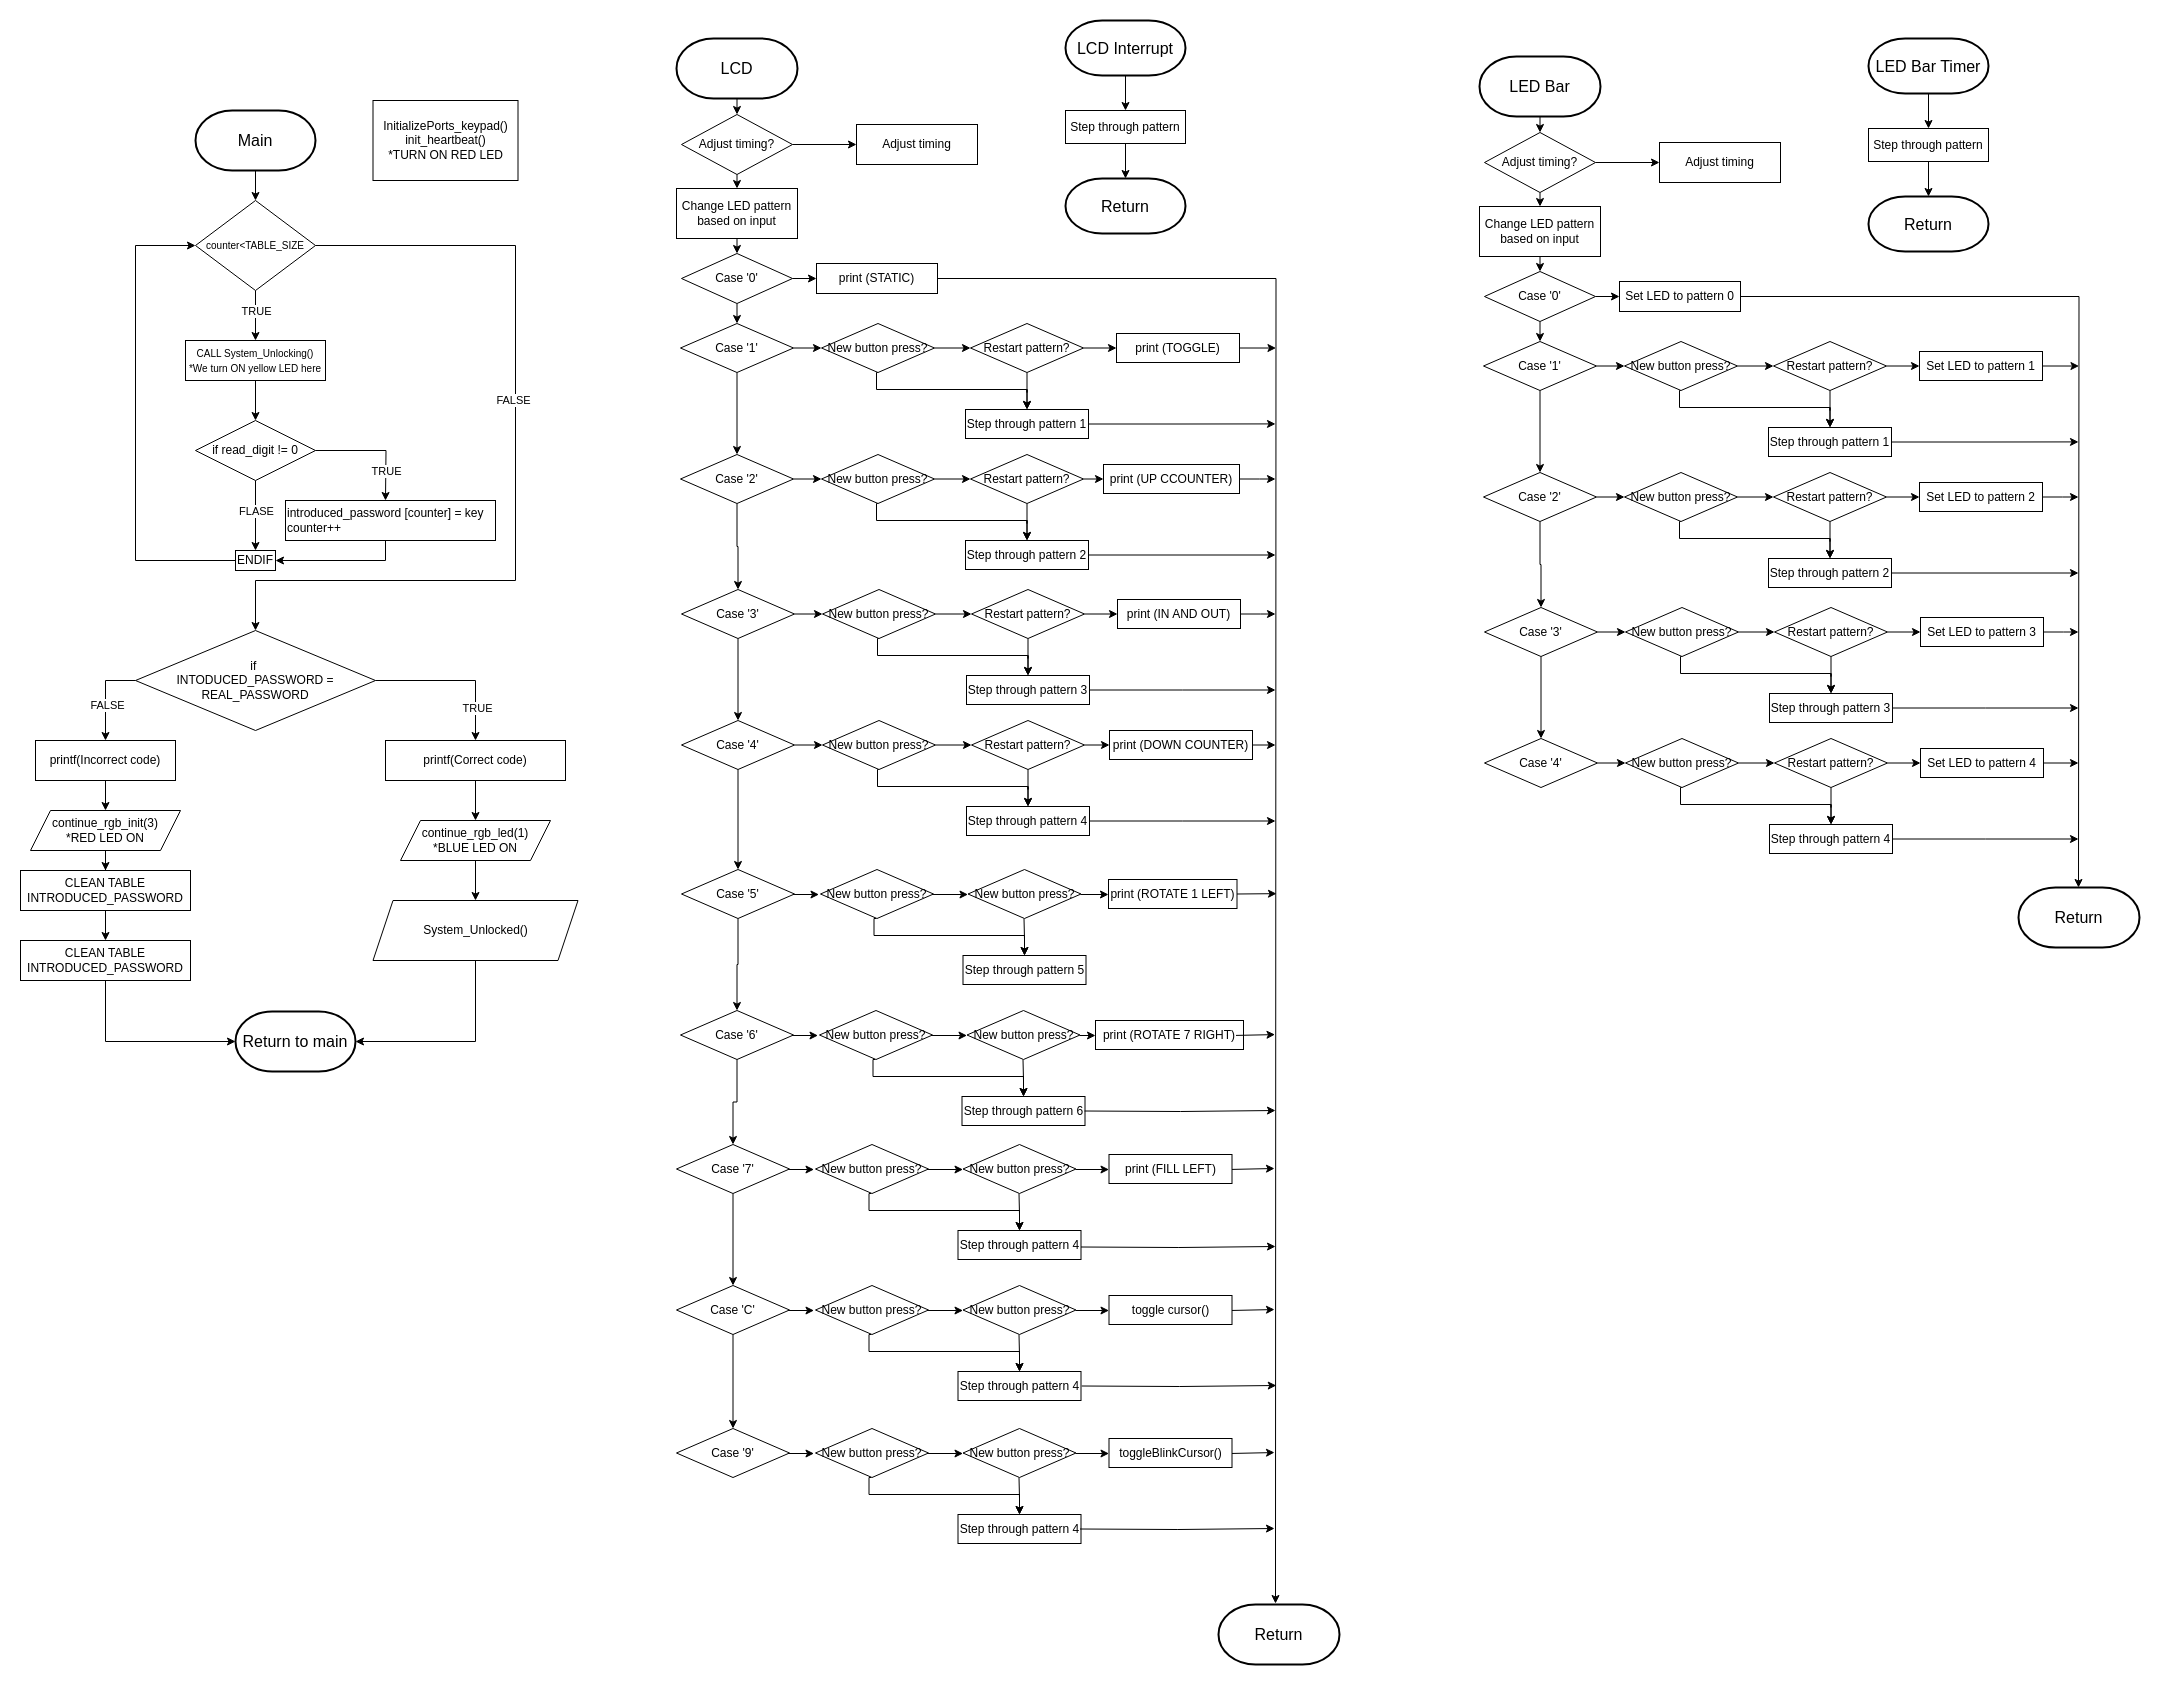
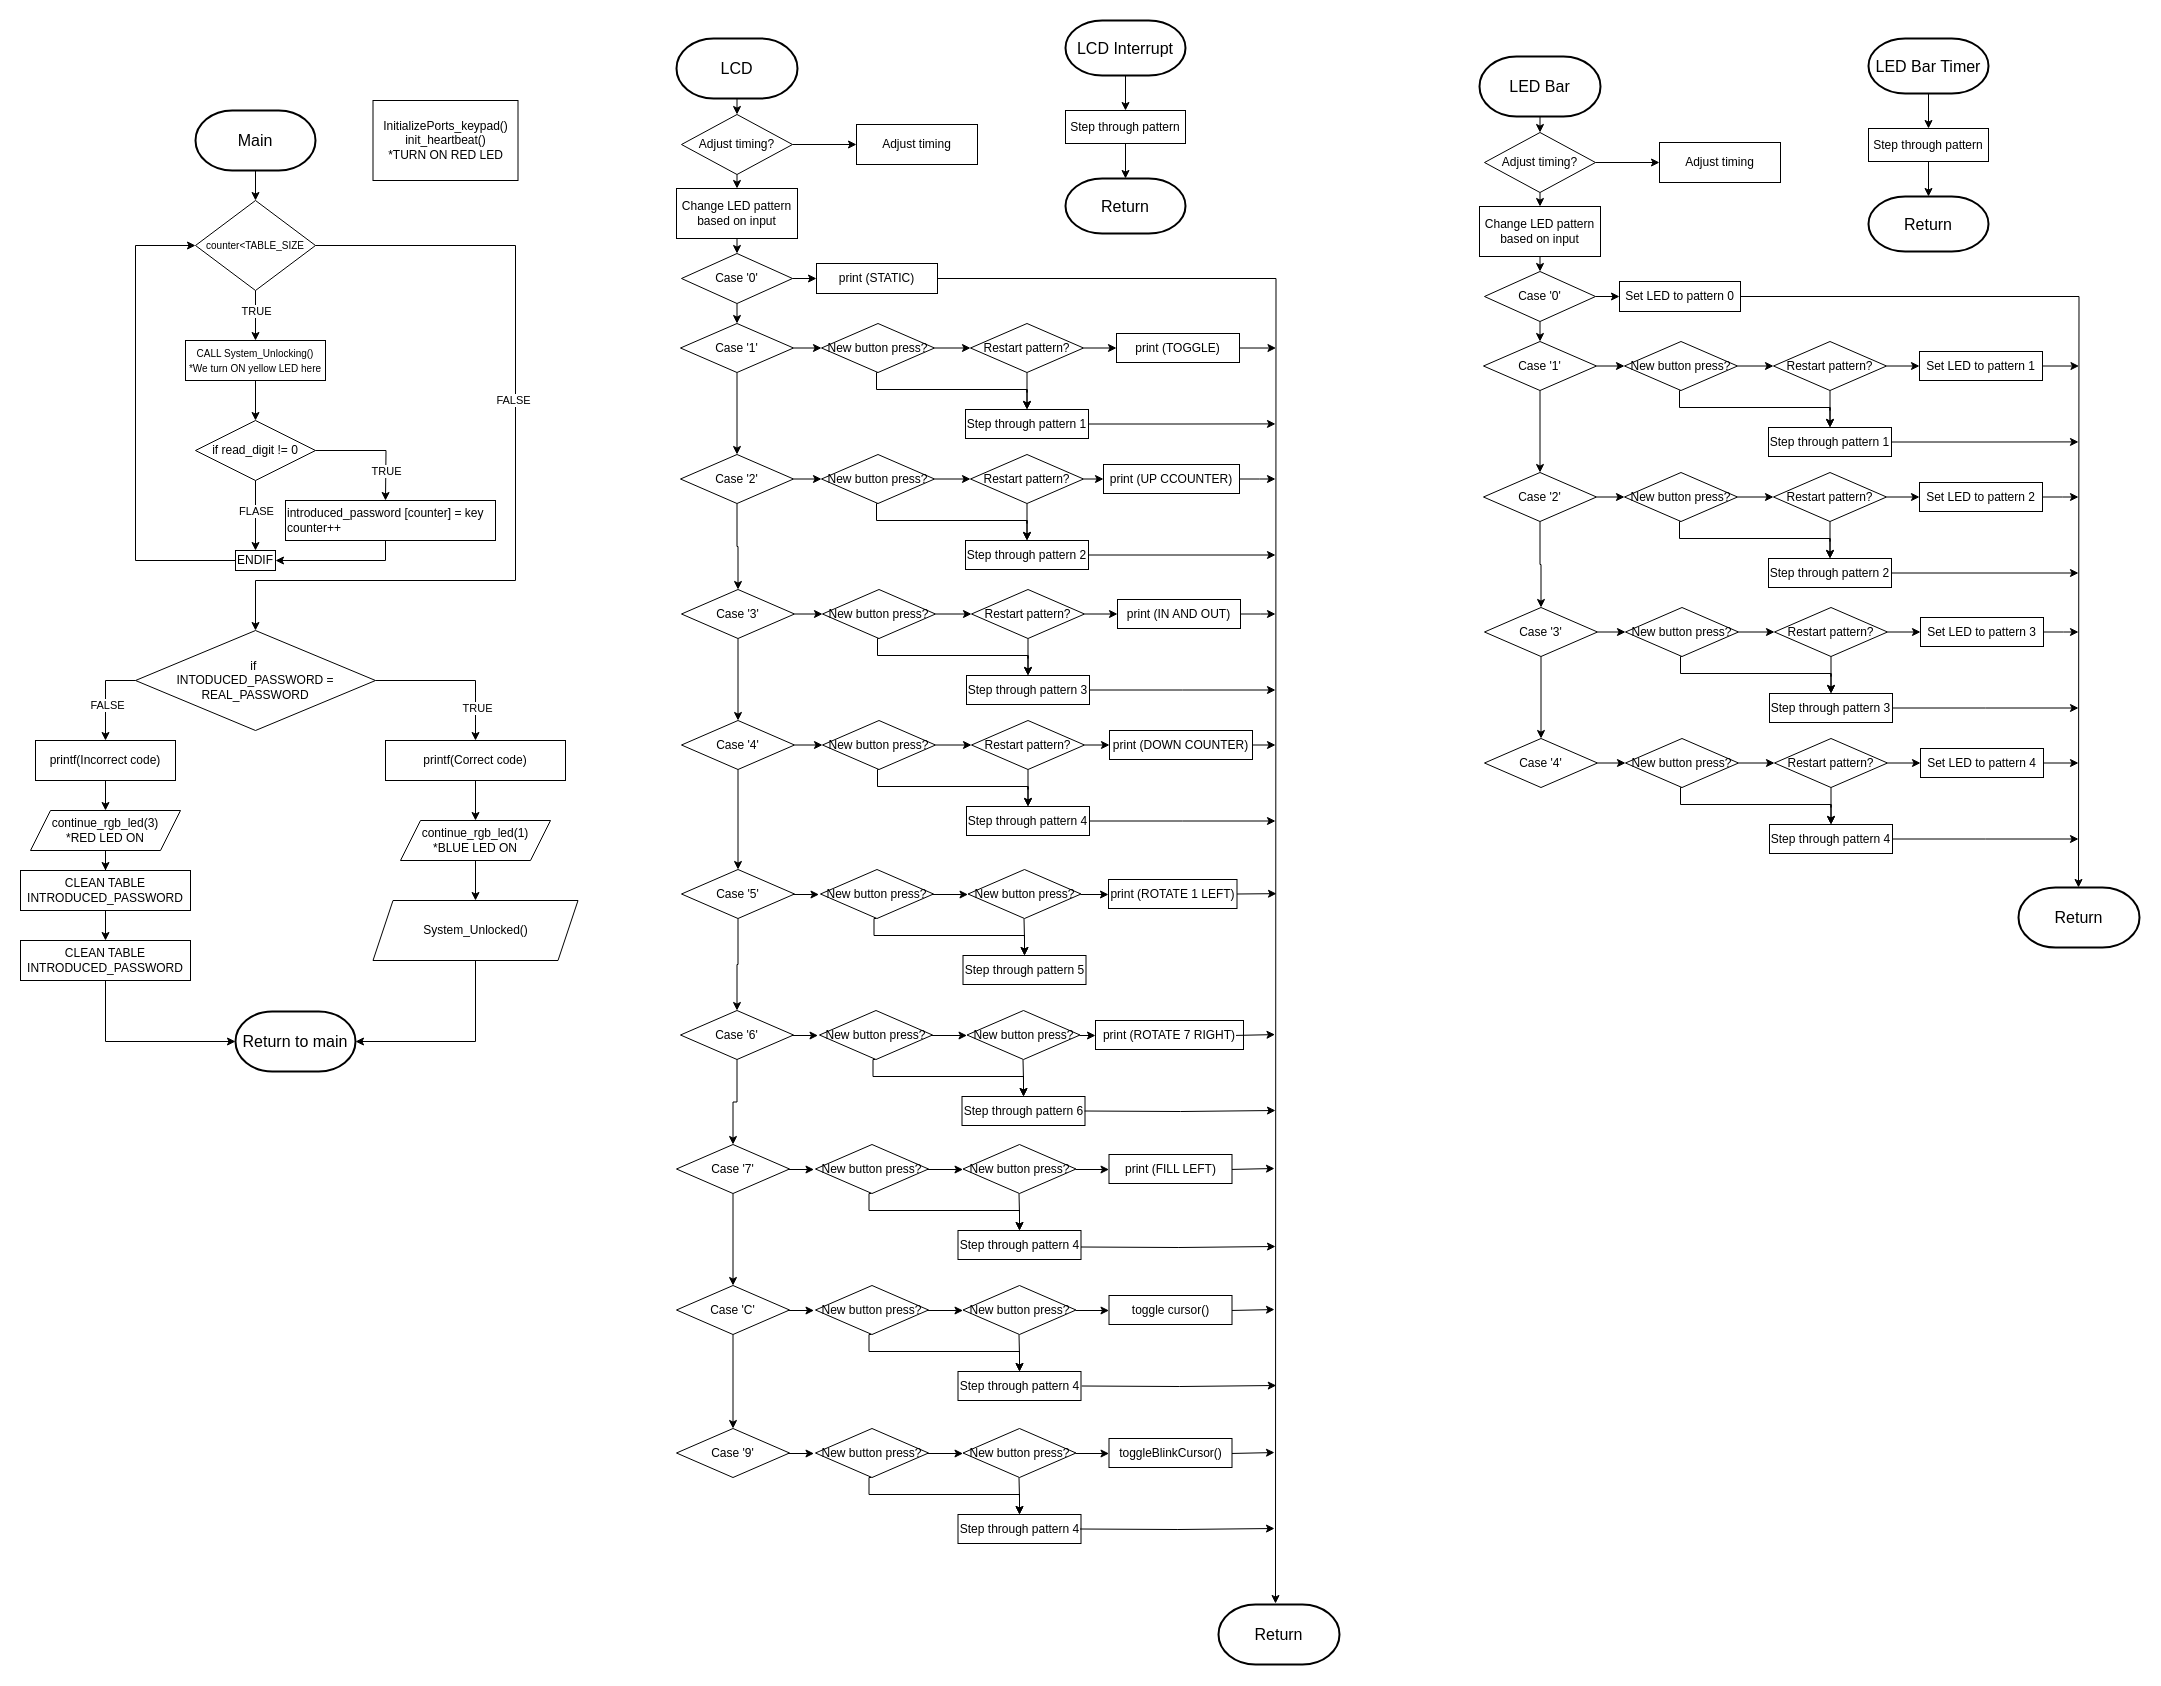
(106, 831) -> (106, 831)
